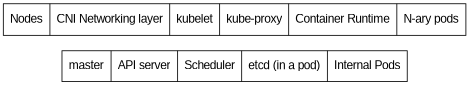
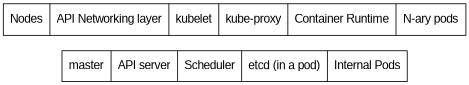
(110, 19) -> (109, 19)
